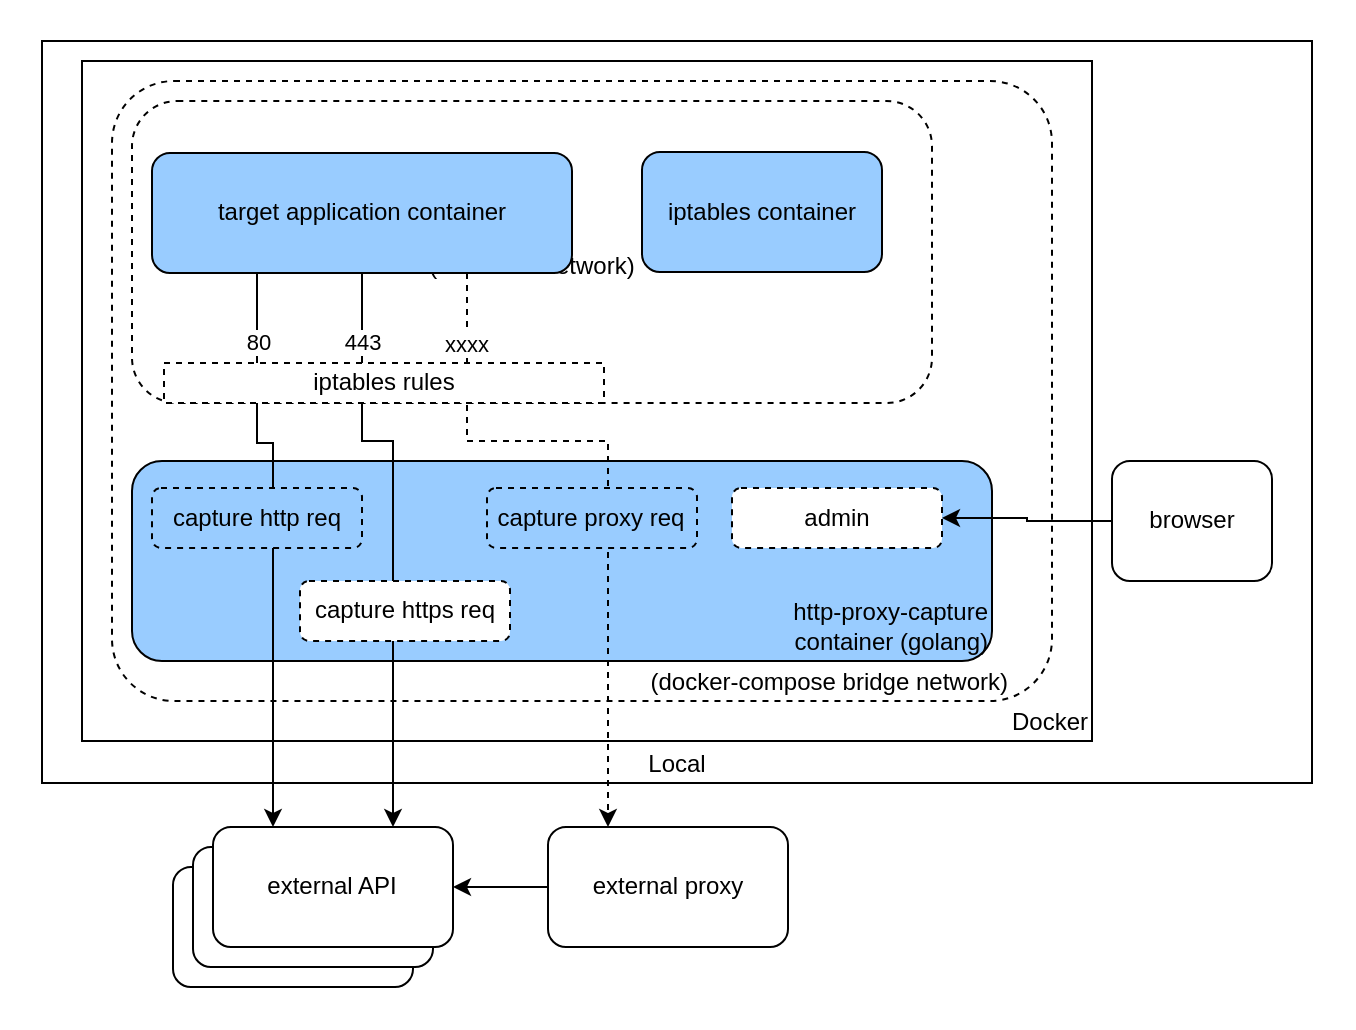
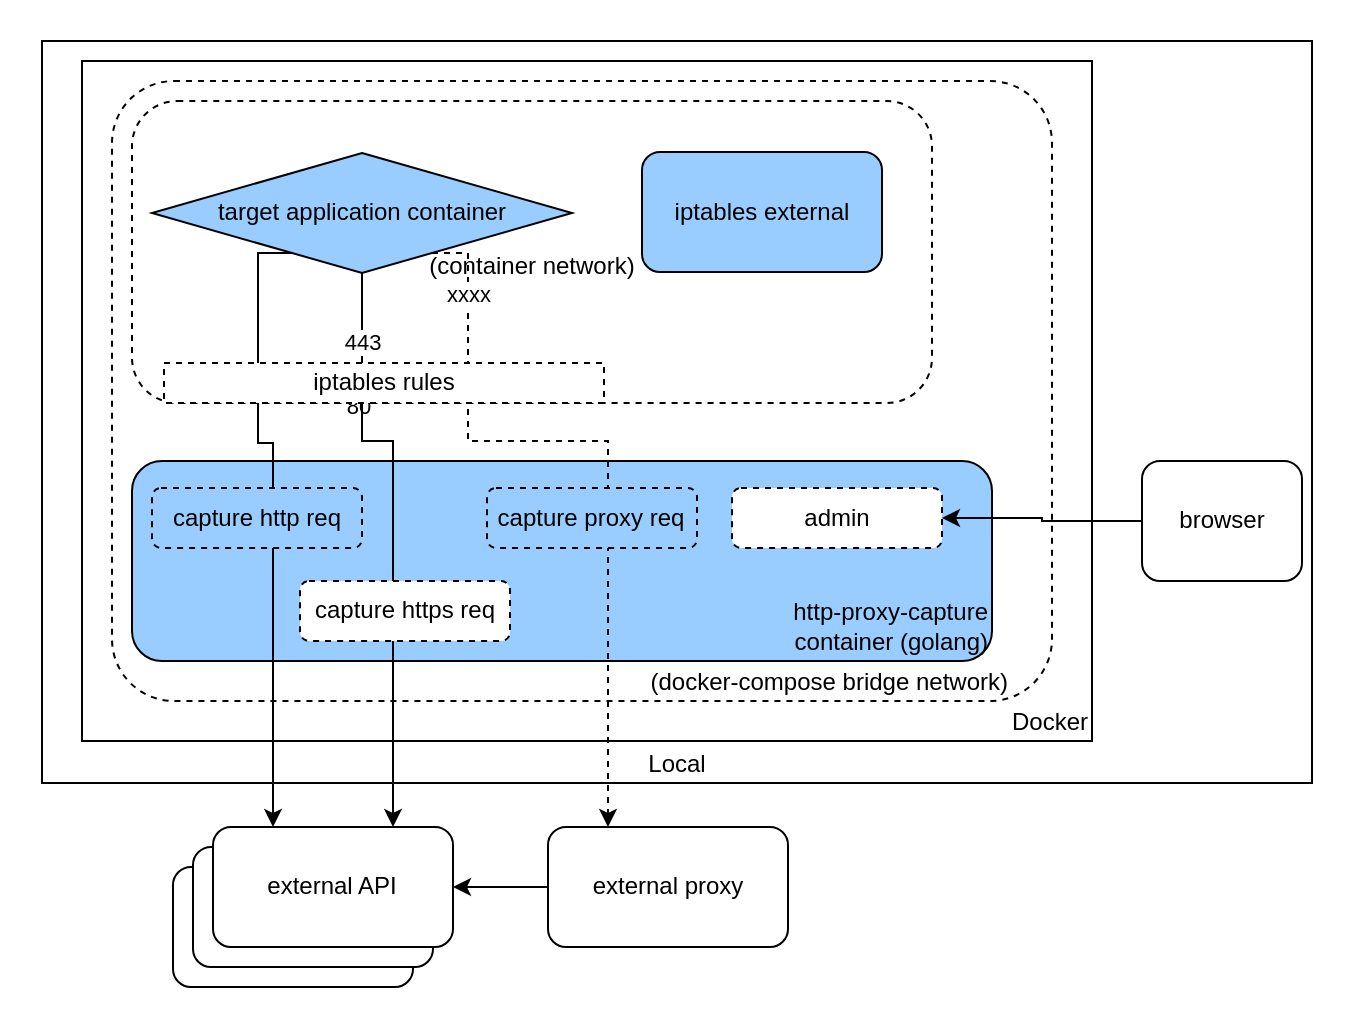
(362, 213) -> (362, 213)
(763, 213) -> (763, 213)
(1192, 521) -> (1222, 521)
